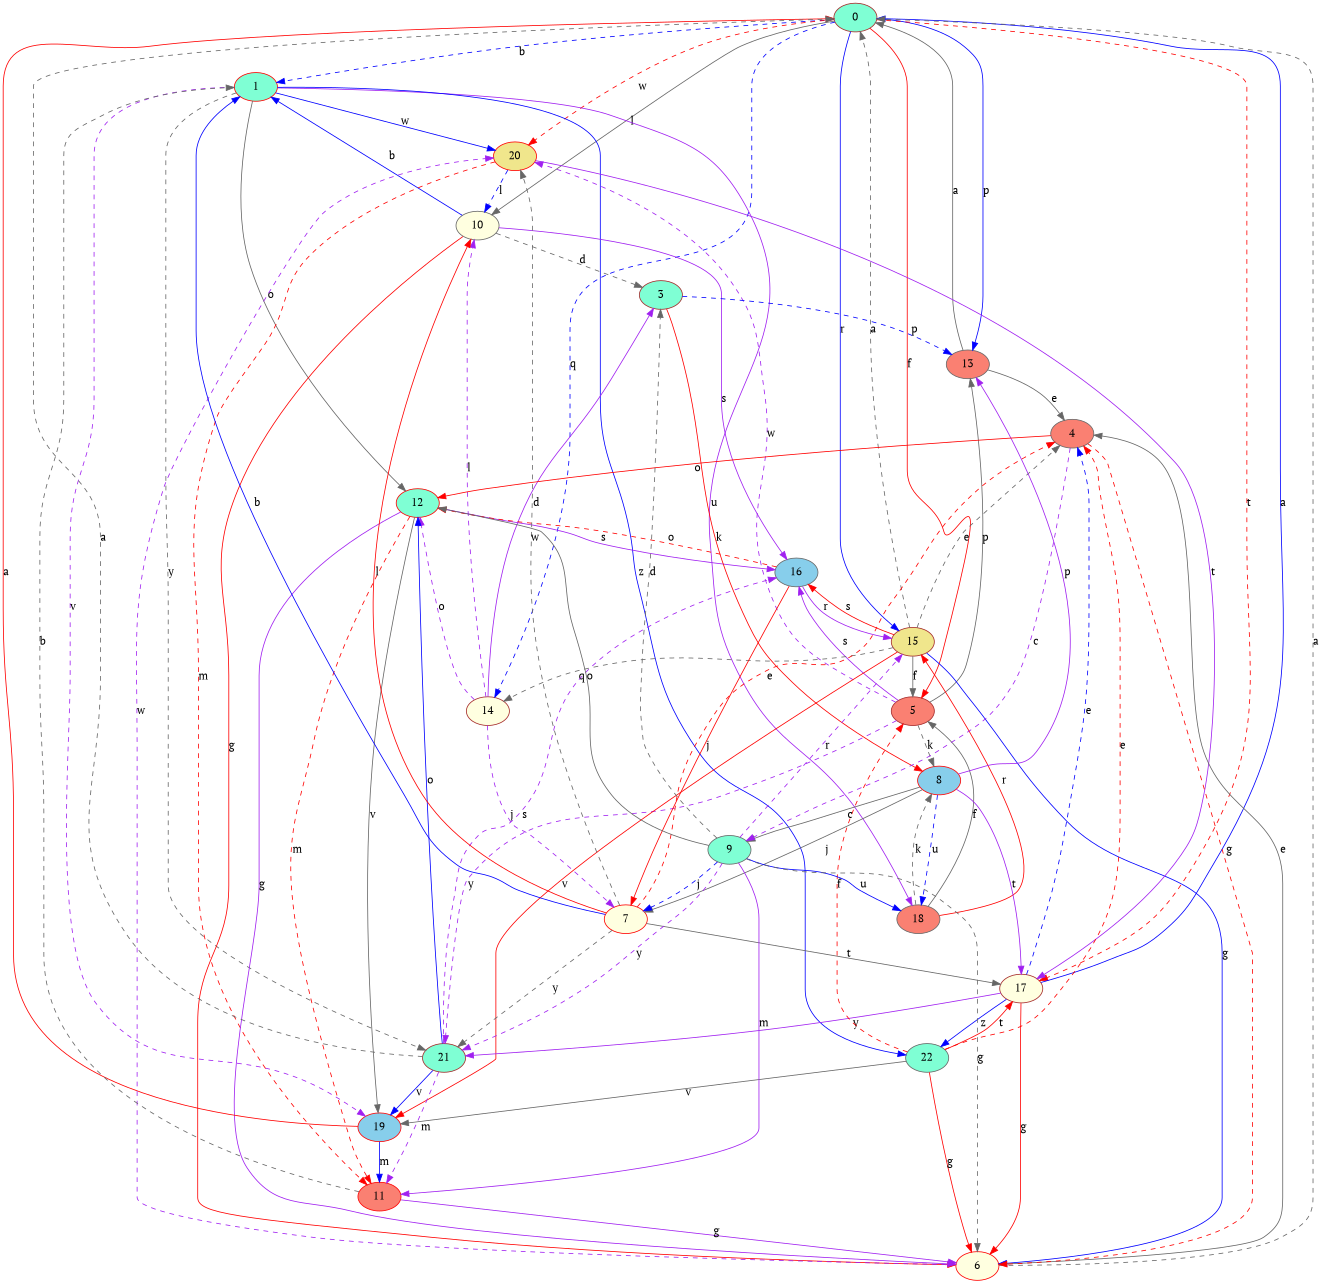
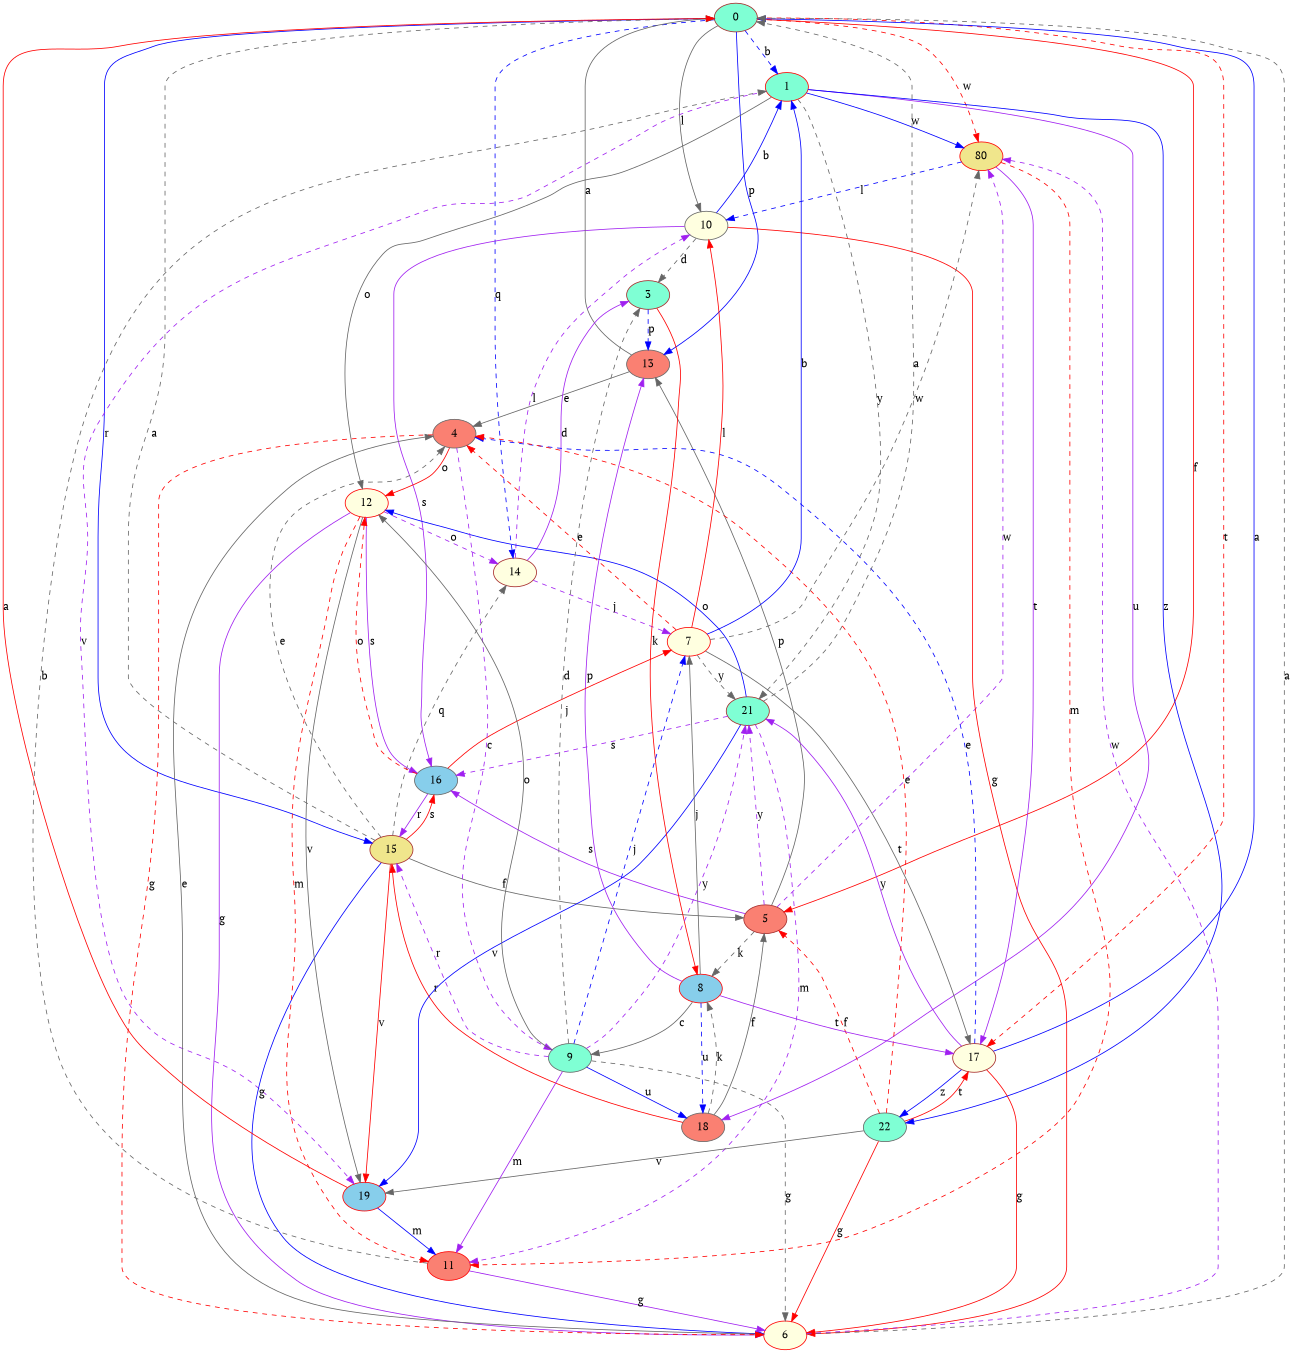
(515, 156) -> (981, 156)
(418, 503) -> (367, 503)
(439, 616) -> (437, 536)
